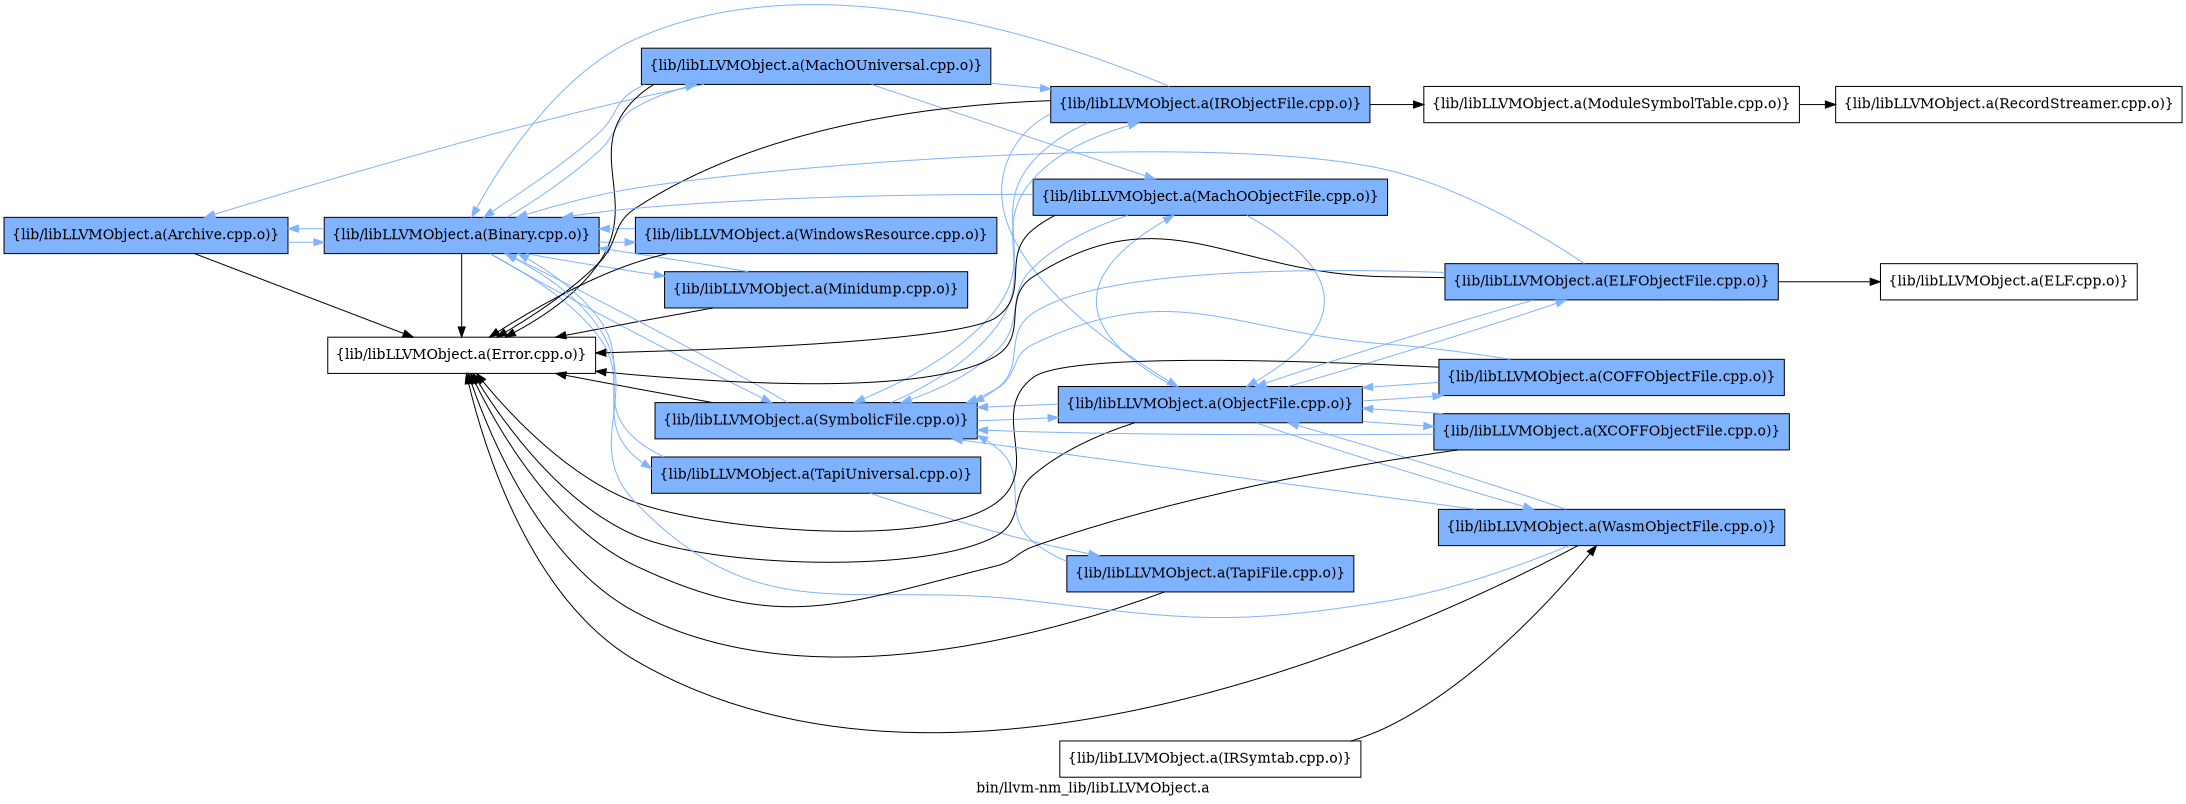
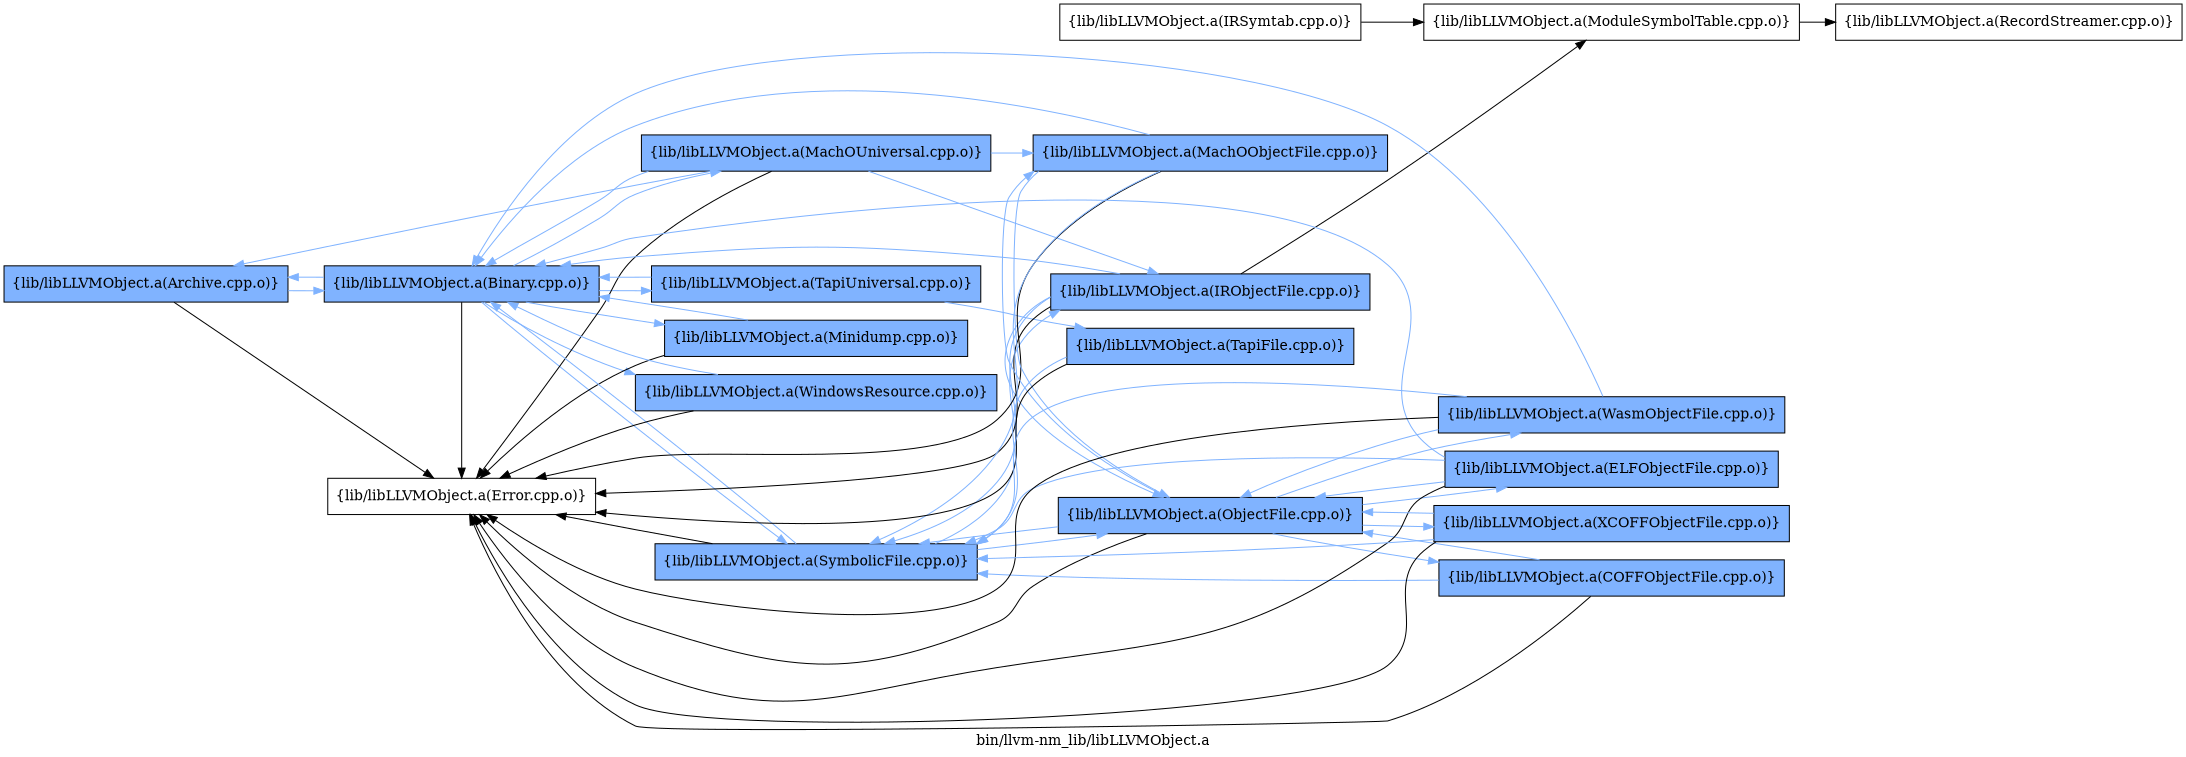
(2009, 282) -> none
(1482, 663) -> (1387, 22)
